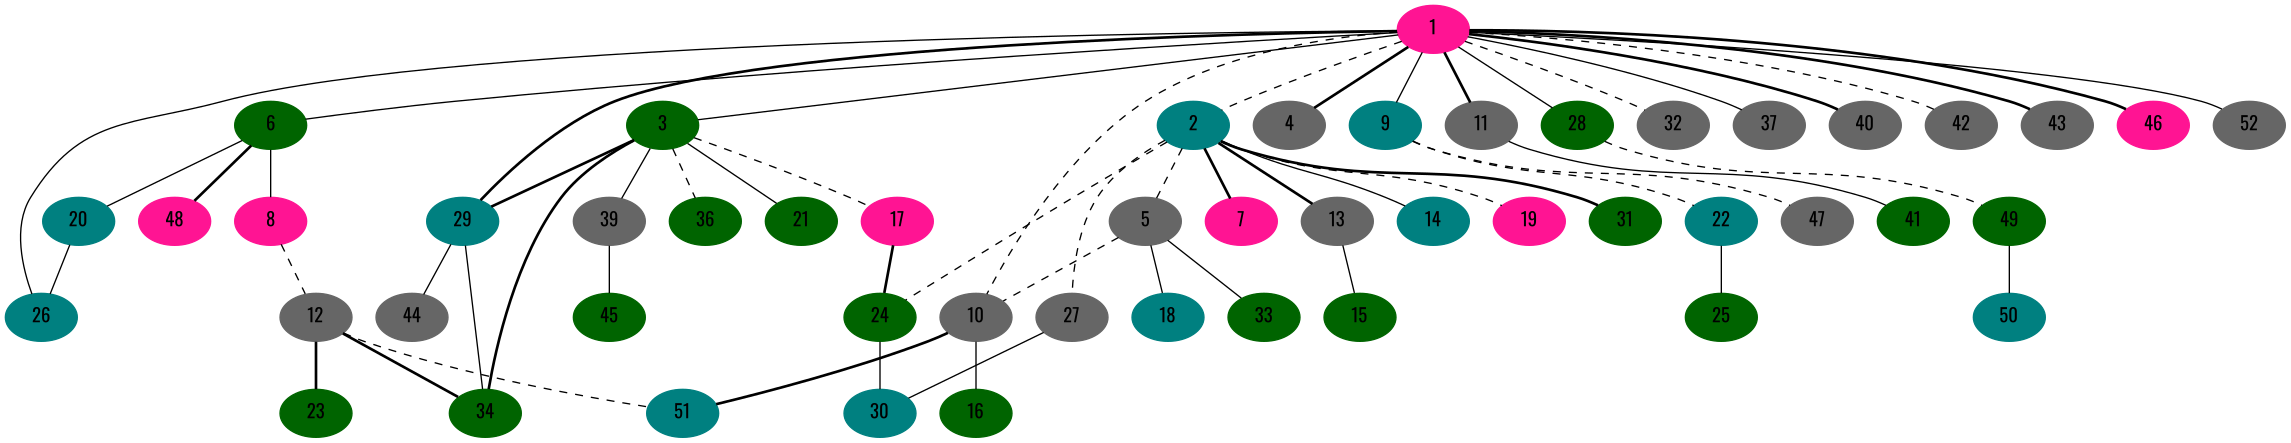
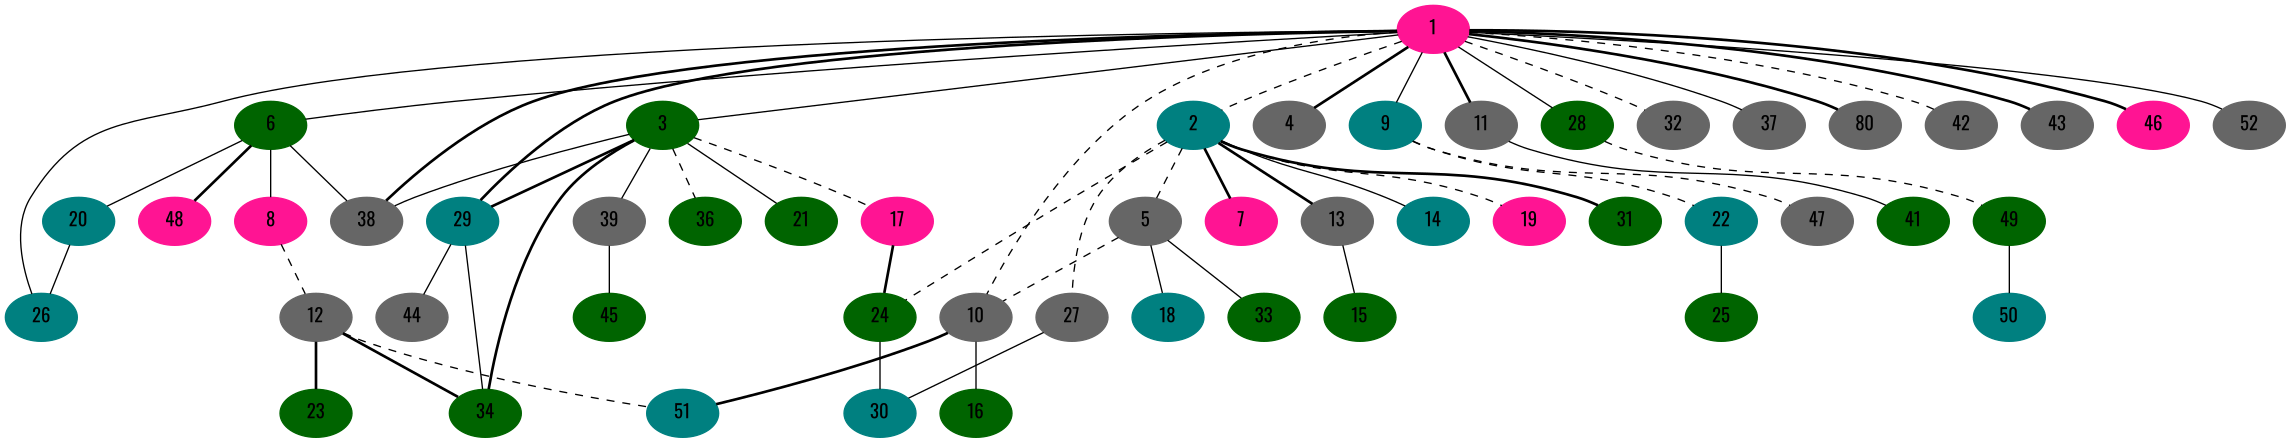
(1865, 125) -> (1865, 125)
none -> (367, 221)
